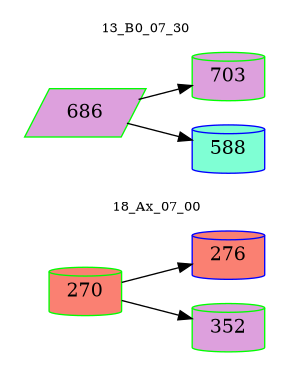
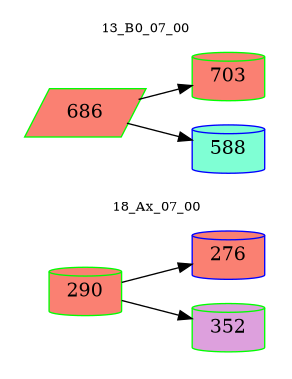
(146, 29) -> (146, 29)
(228, 77) -> (228, 77)
(85, 113) -> (85, 113)
(85, 291) -> (85, 291)
